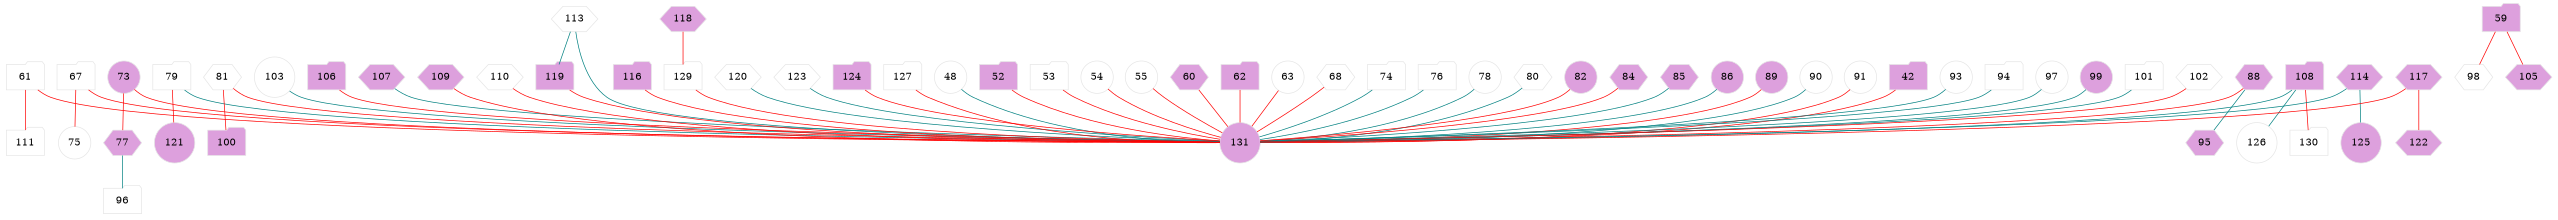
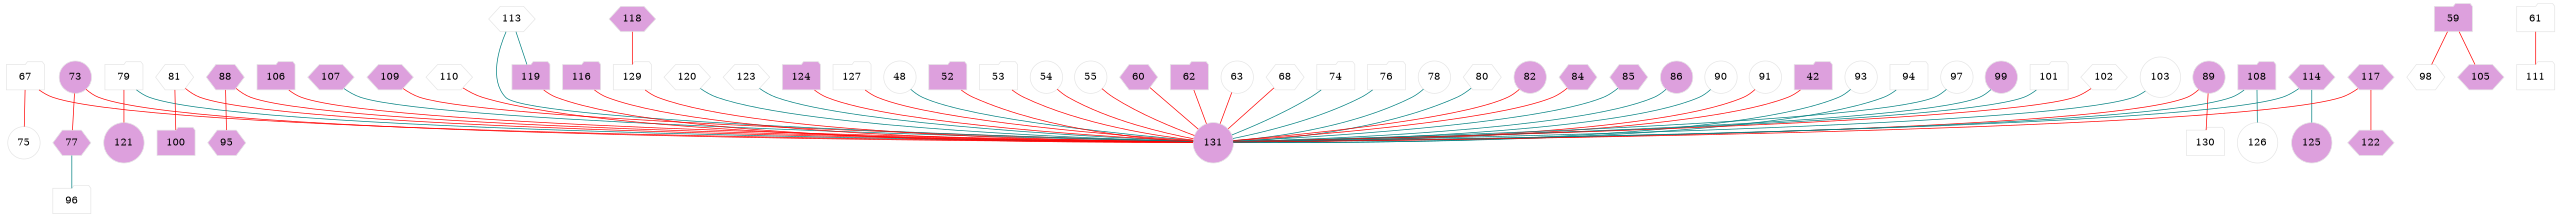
(2237, 100) -> (226, 110)
(2307, 115) -> (2207, 119)
(627, 135) -> none
